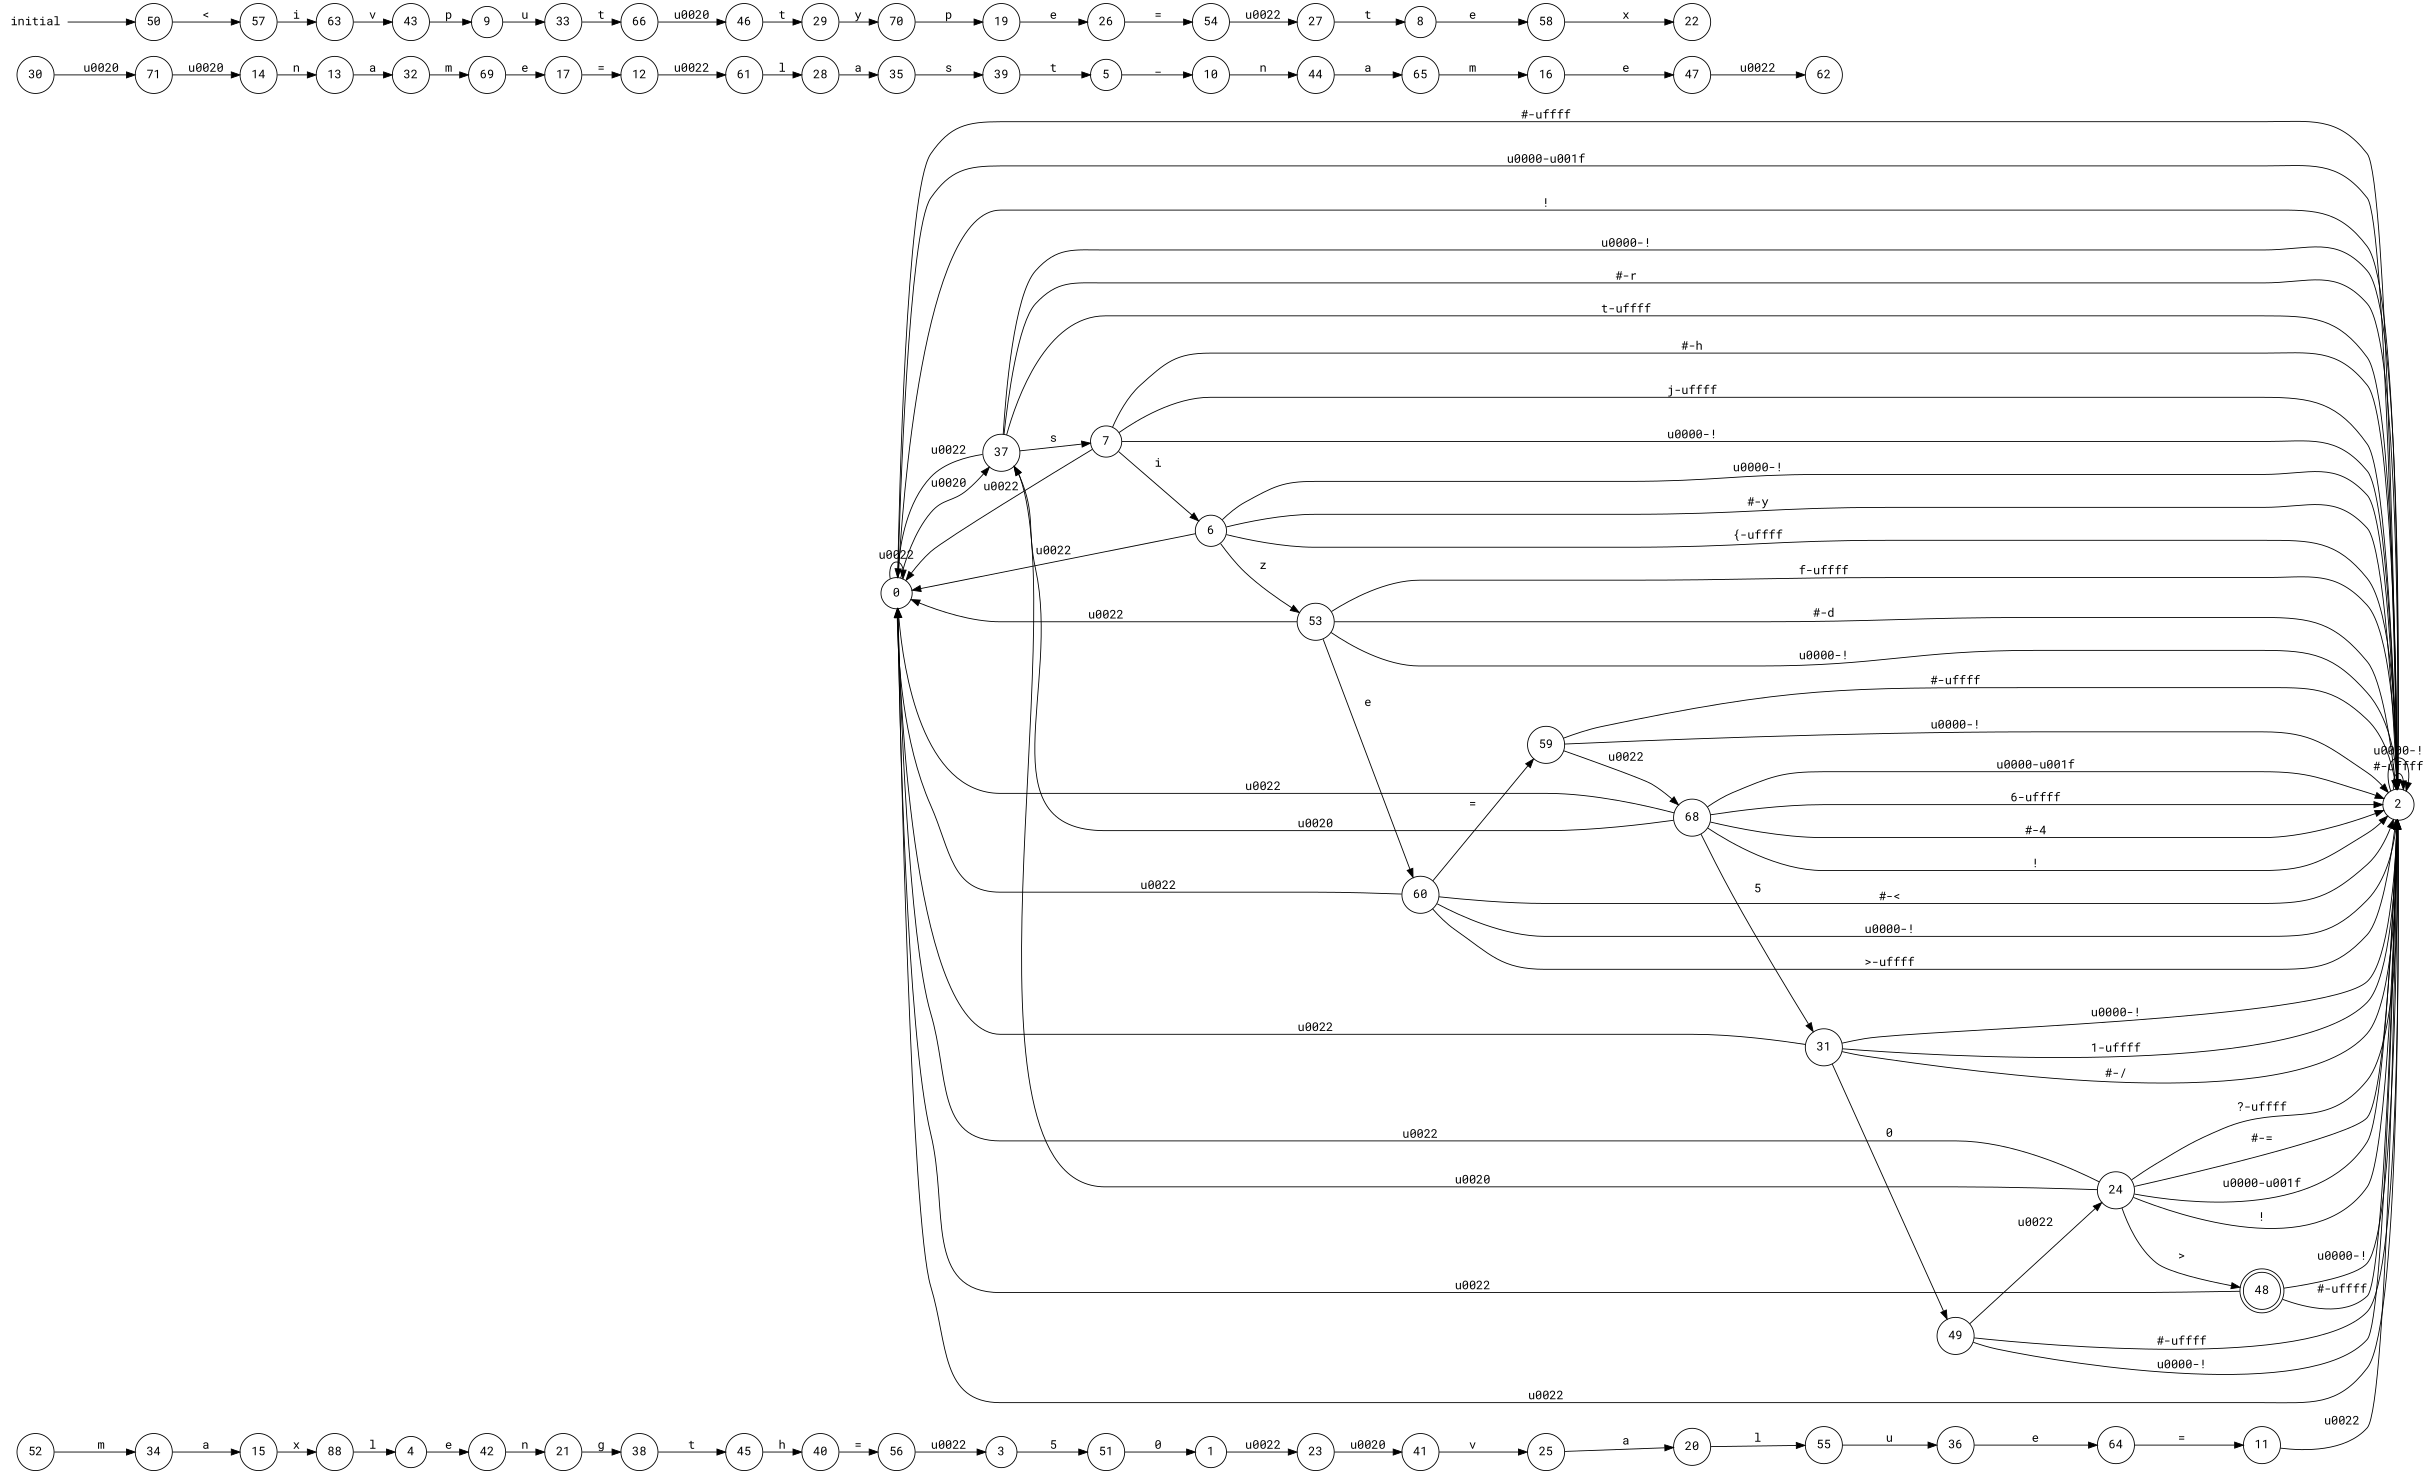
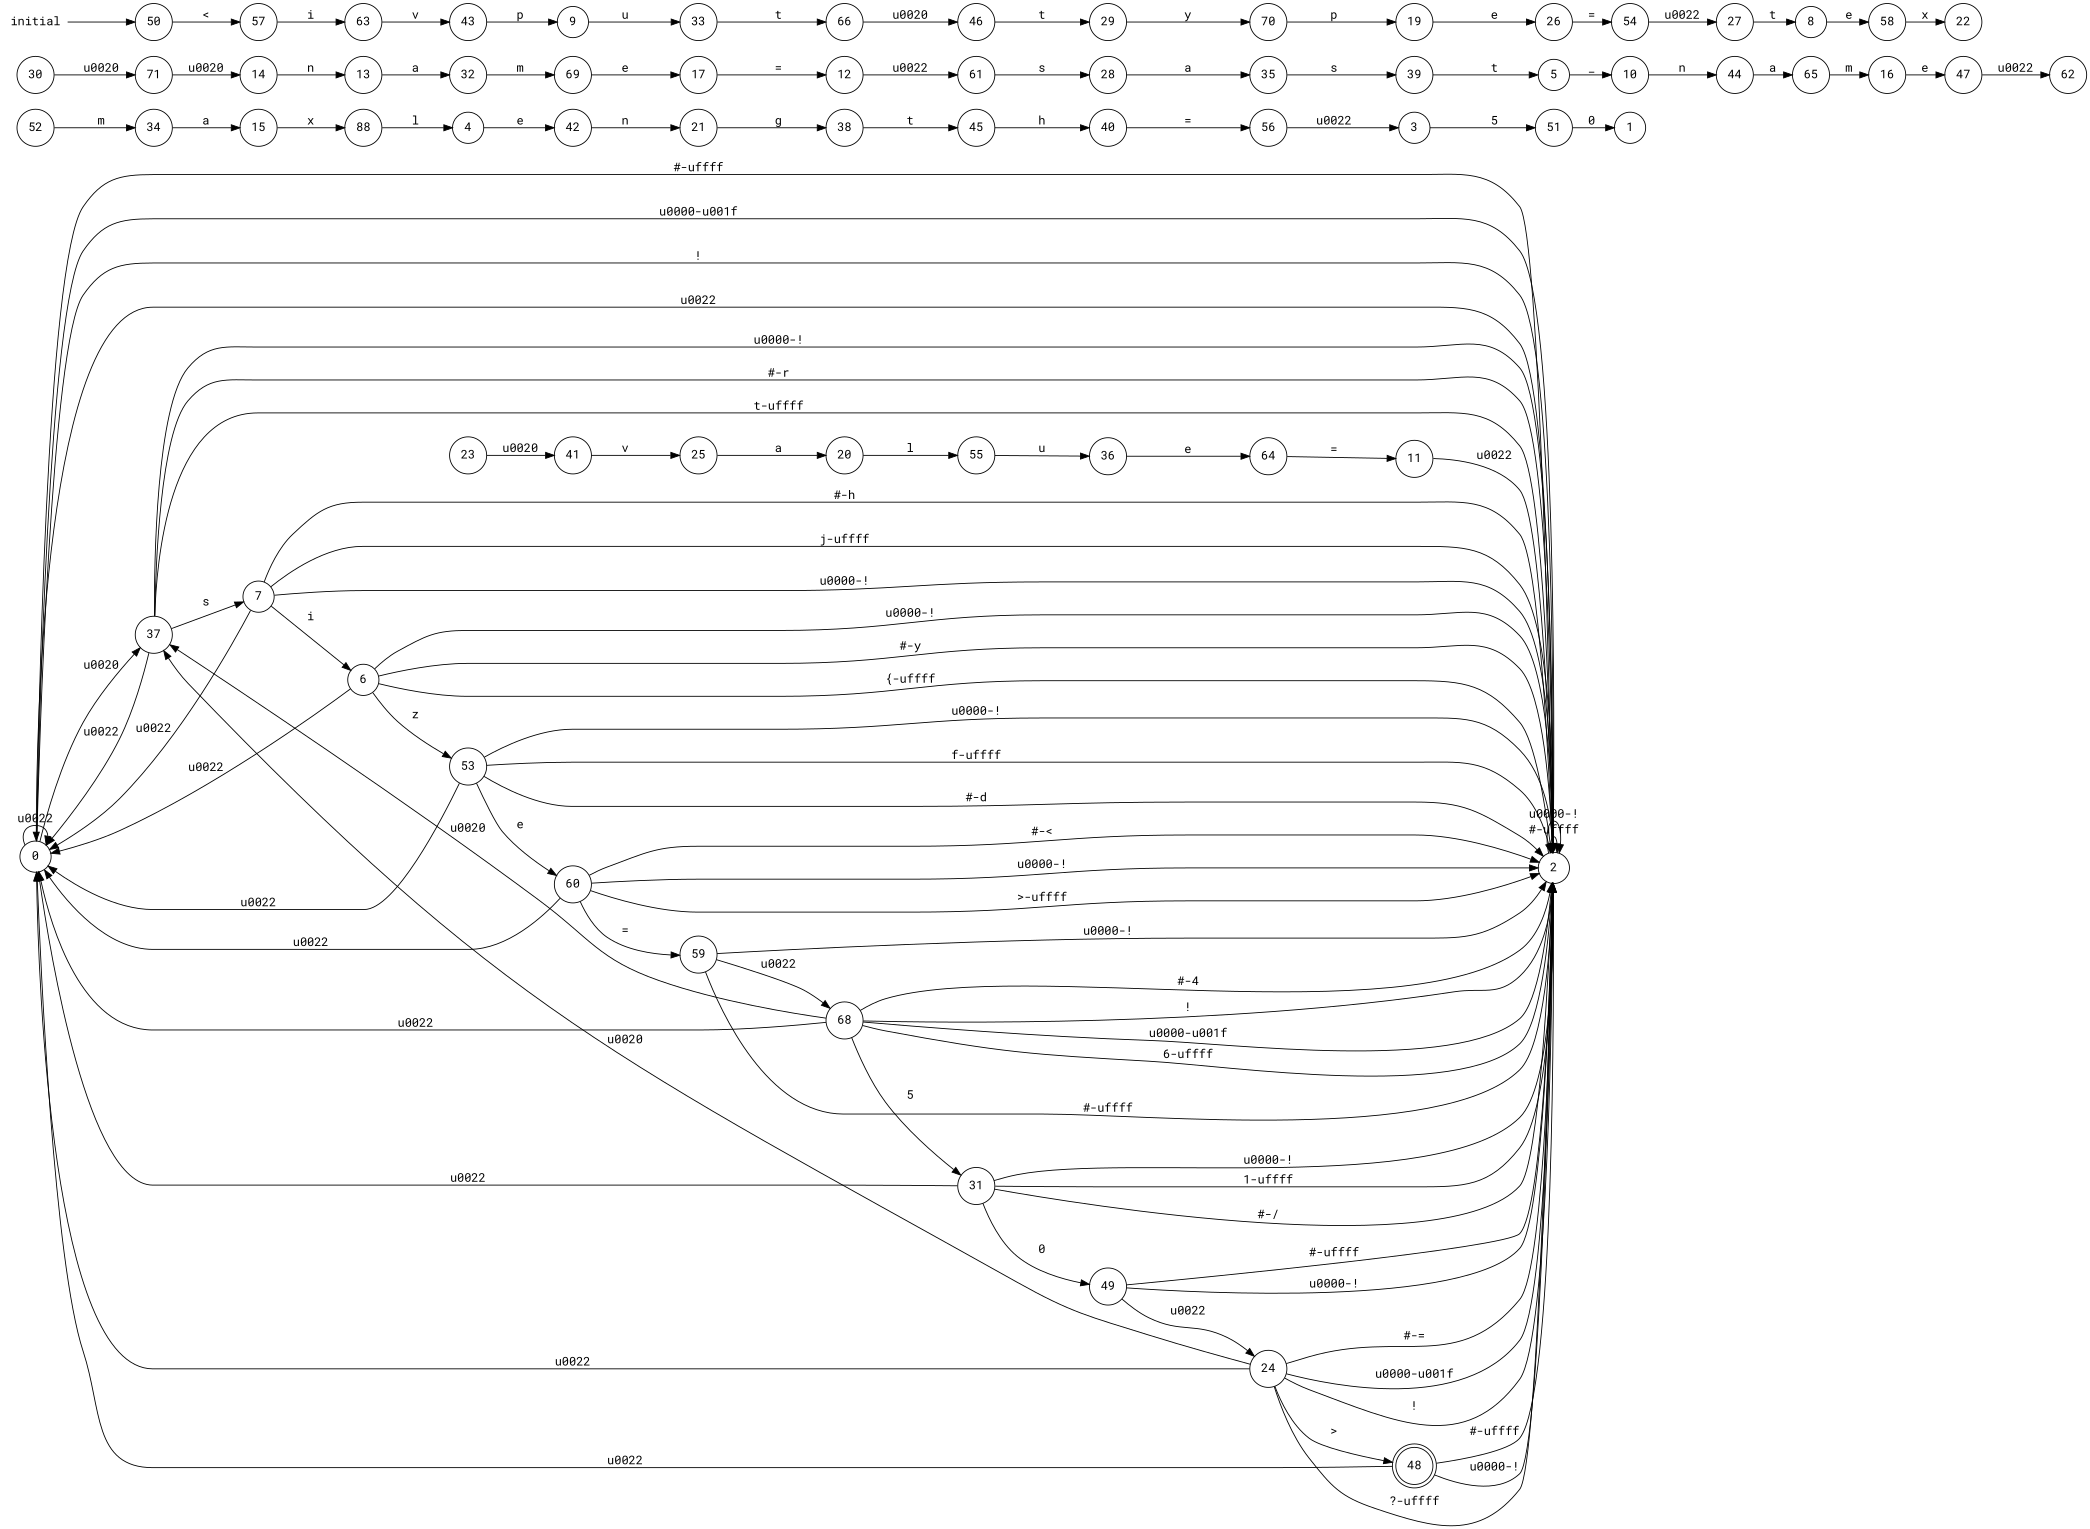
(782, 68) -> (1042, 68)
(1257, 1452) -> none
